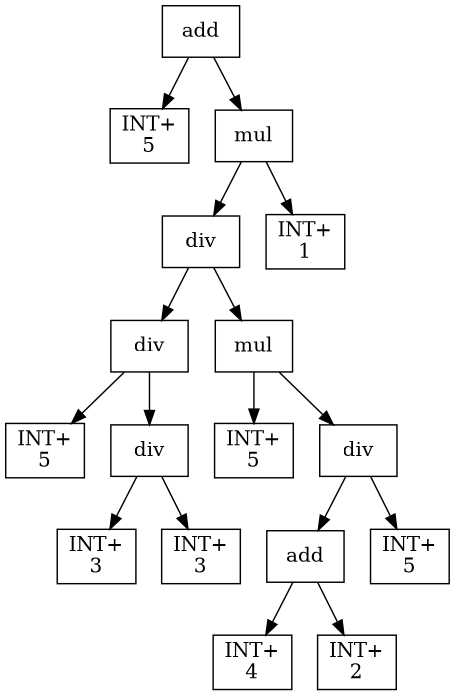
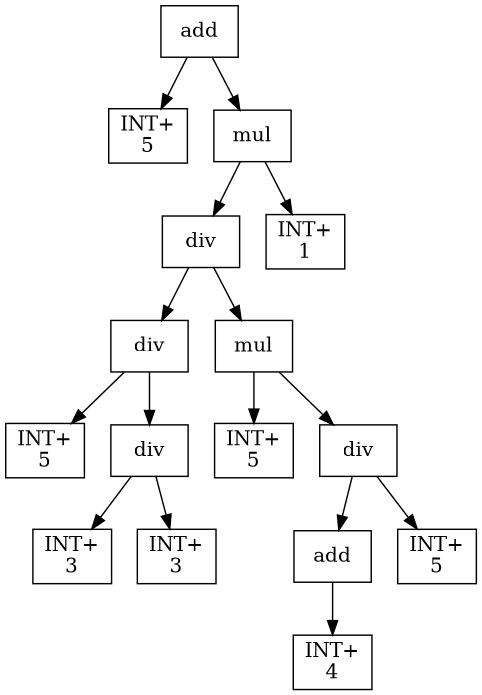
(357, 662) -> none
